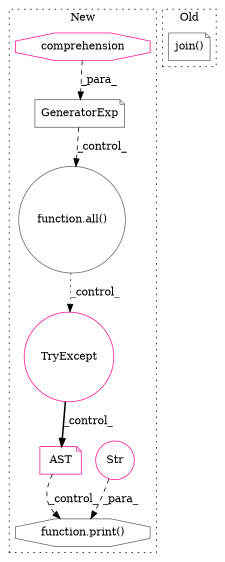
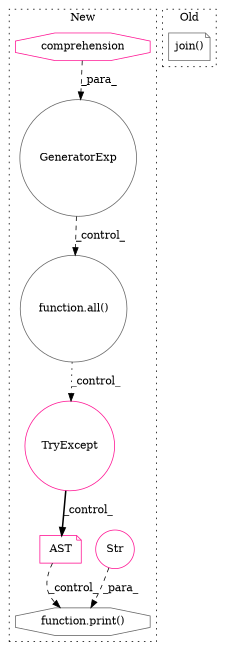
(80, 113) -> (78, 158)
